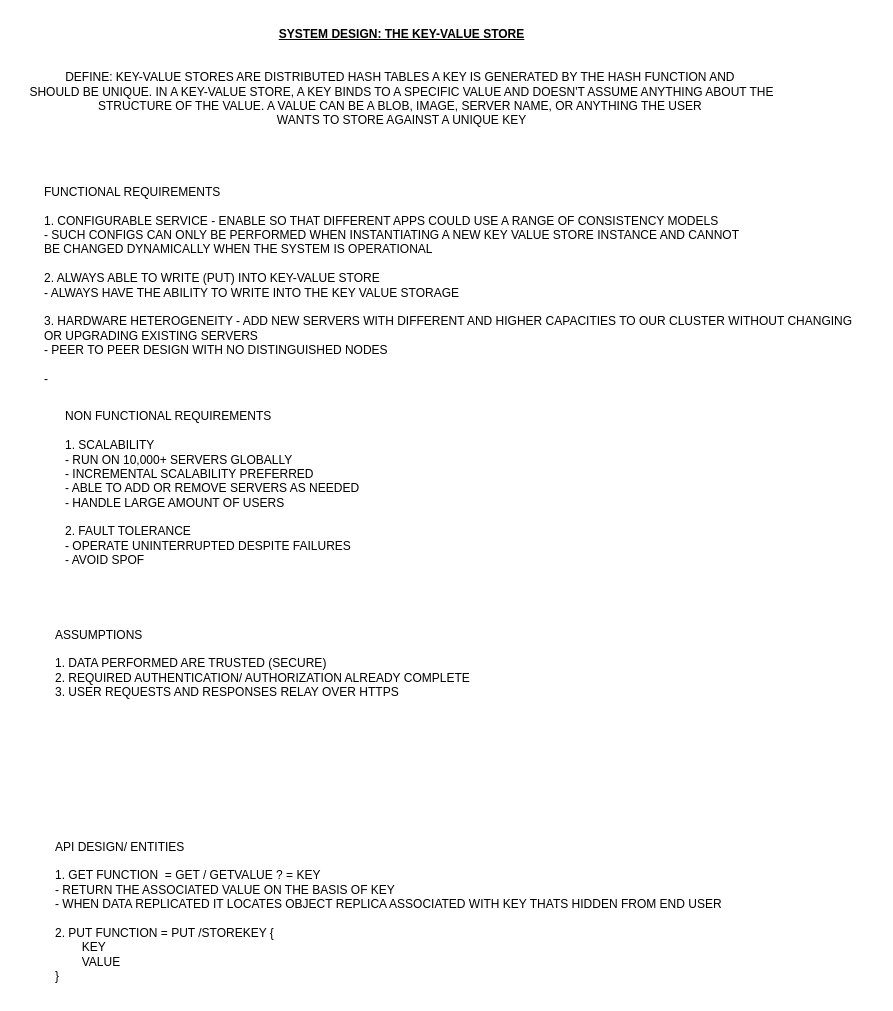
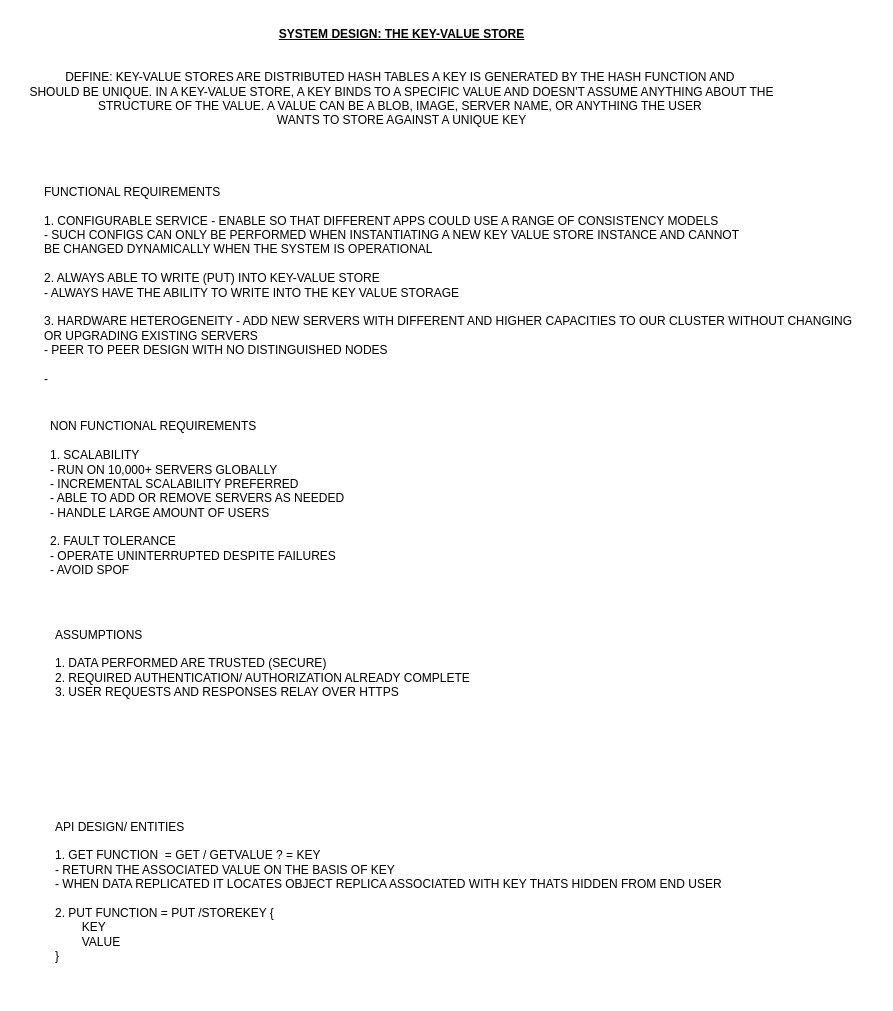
(220, 489) -> (205, 499)
(396, 912) -> (396, 892)
